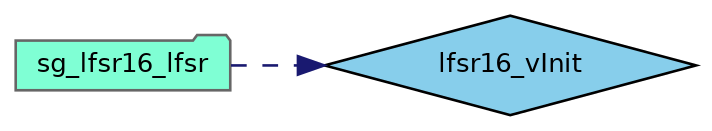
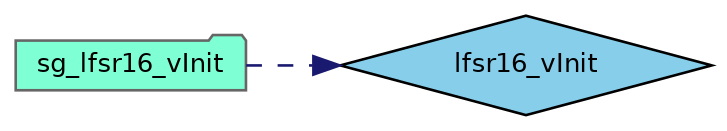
(123, 65) -> (131, 65)
